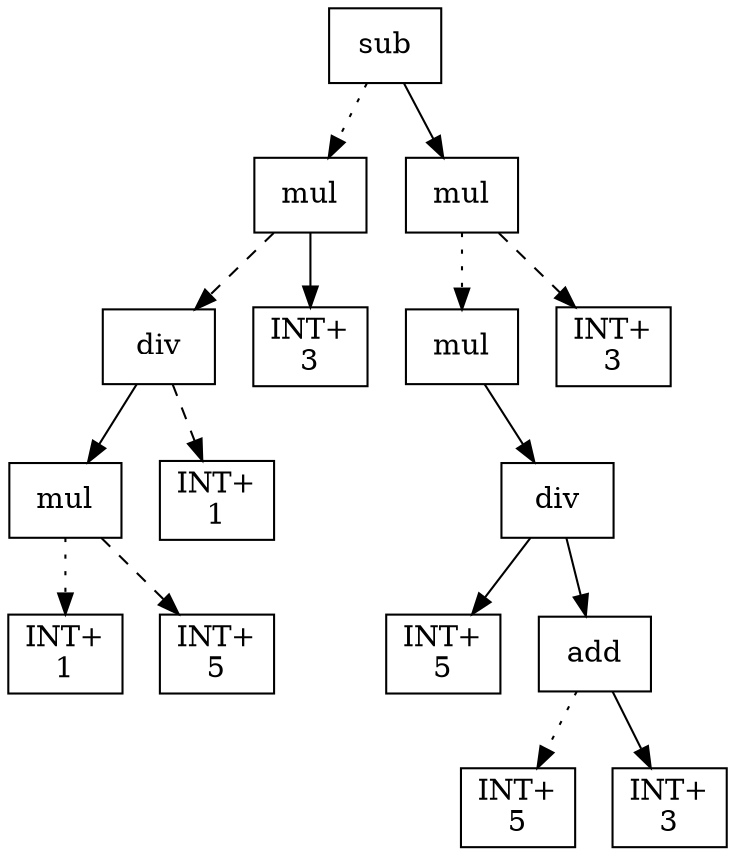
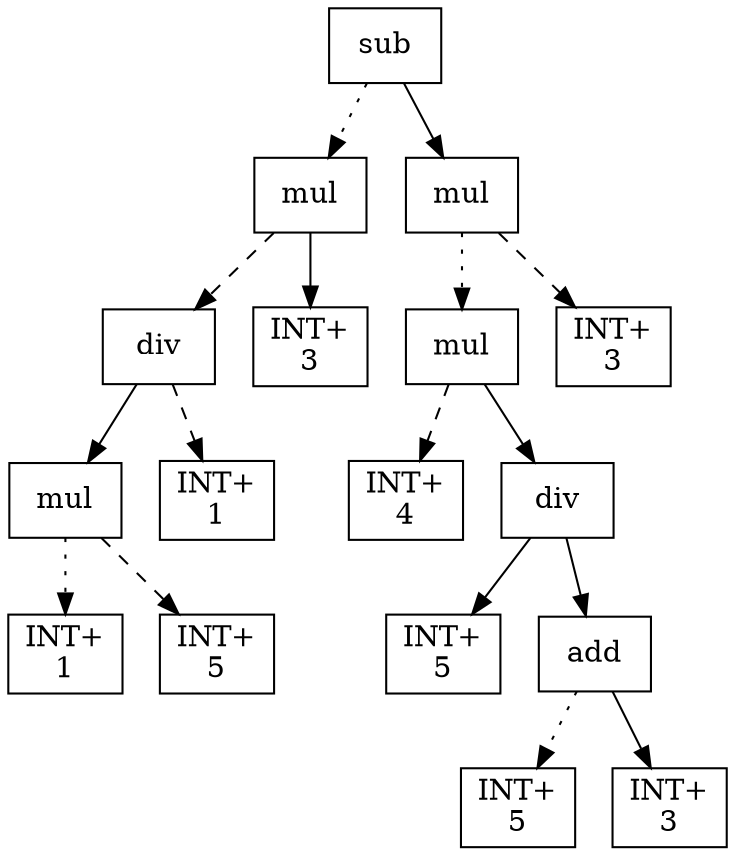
none -> (406, 500)
